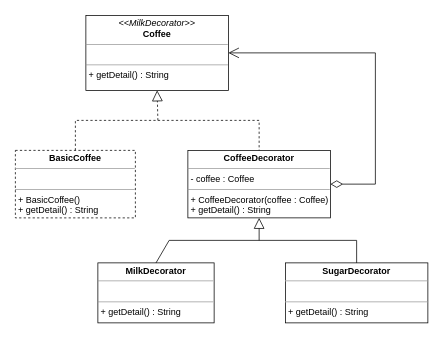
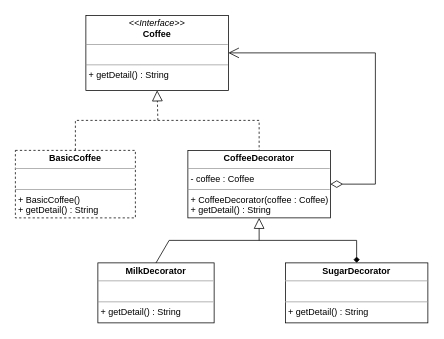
(133, 32) -> (133, 32)
(357, 259) -> (357, 256)
